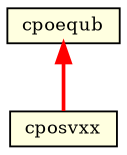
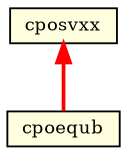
(64, 87) -> (64, 87)
